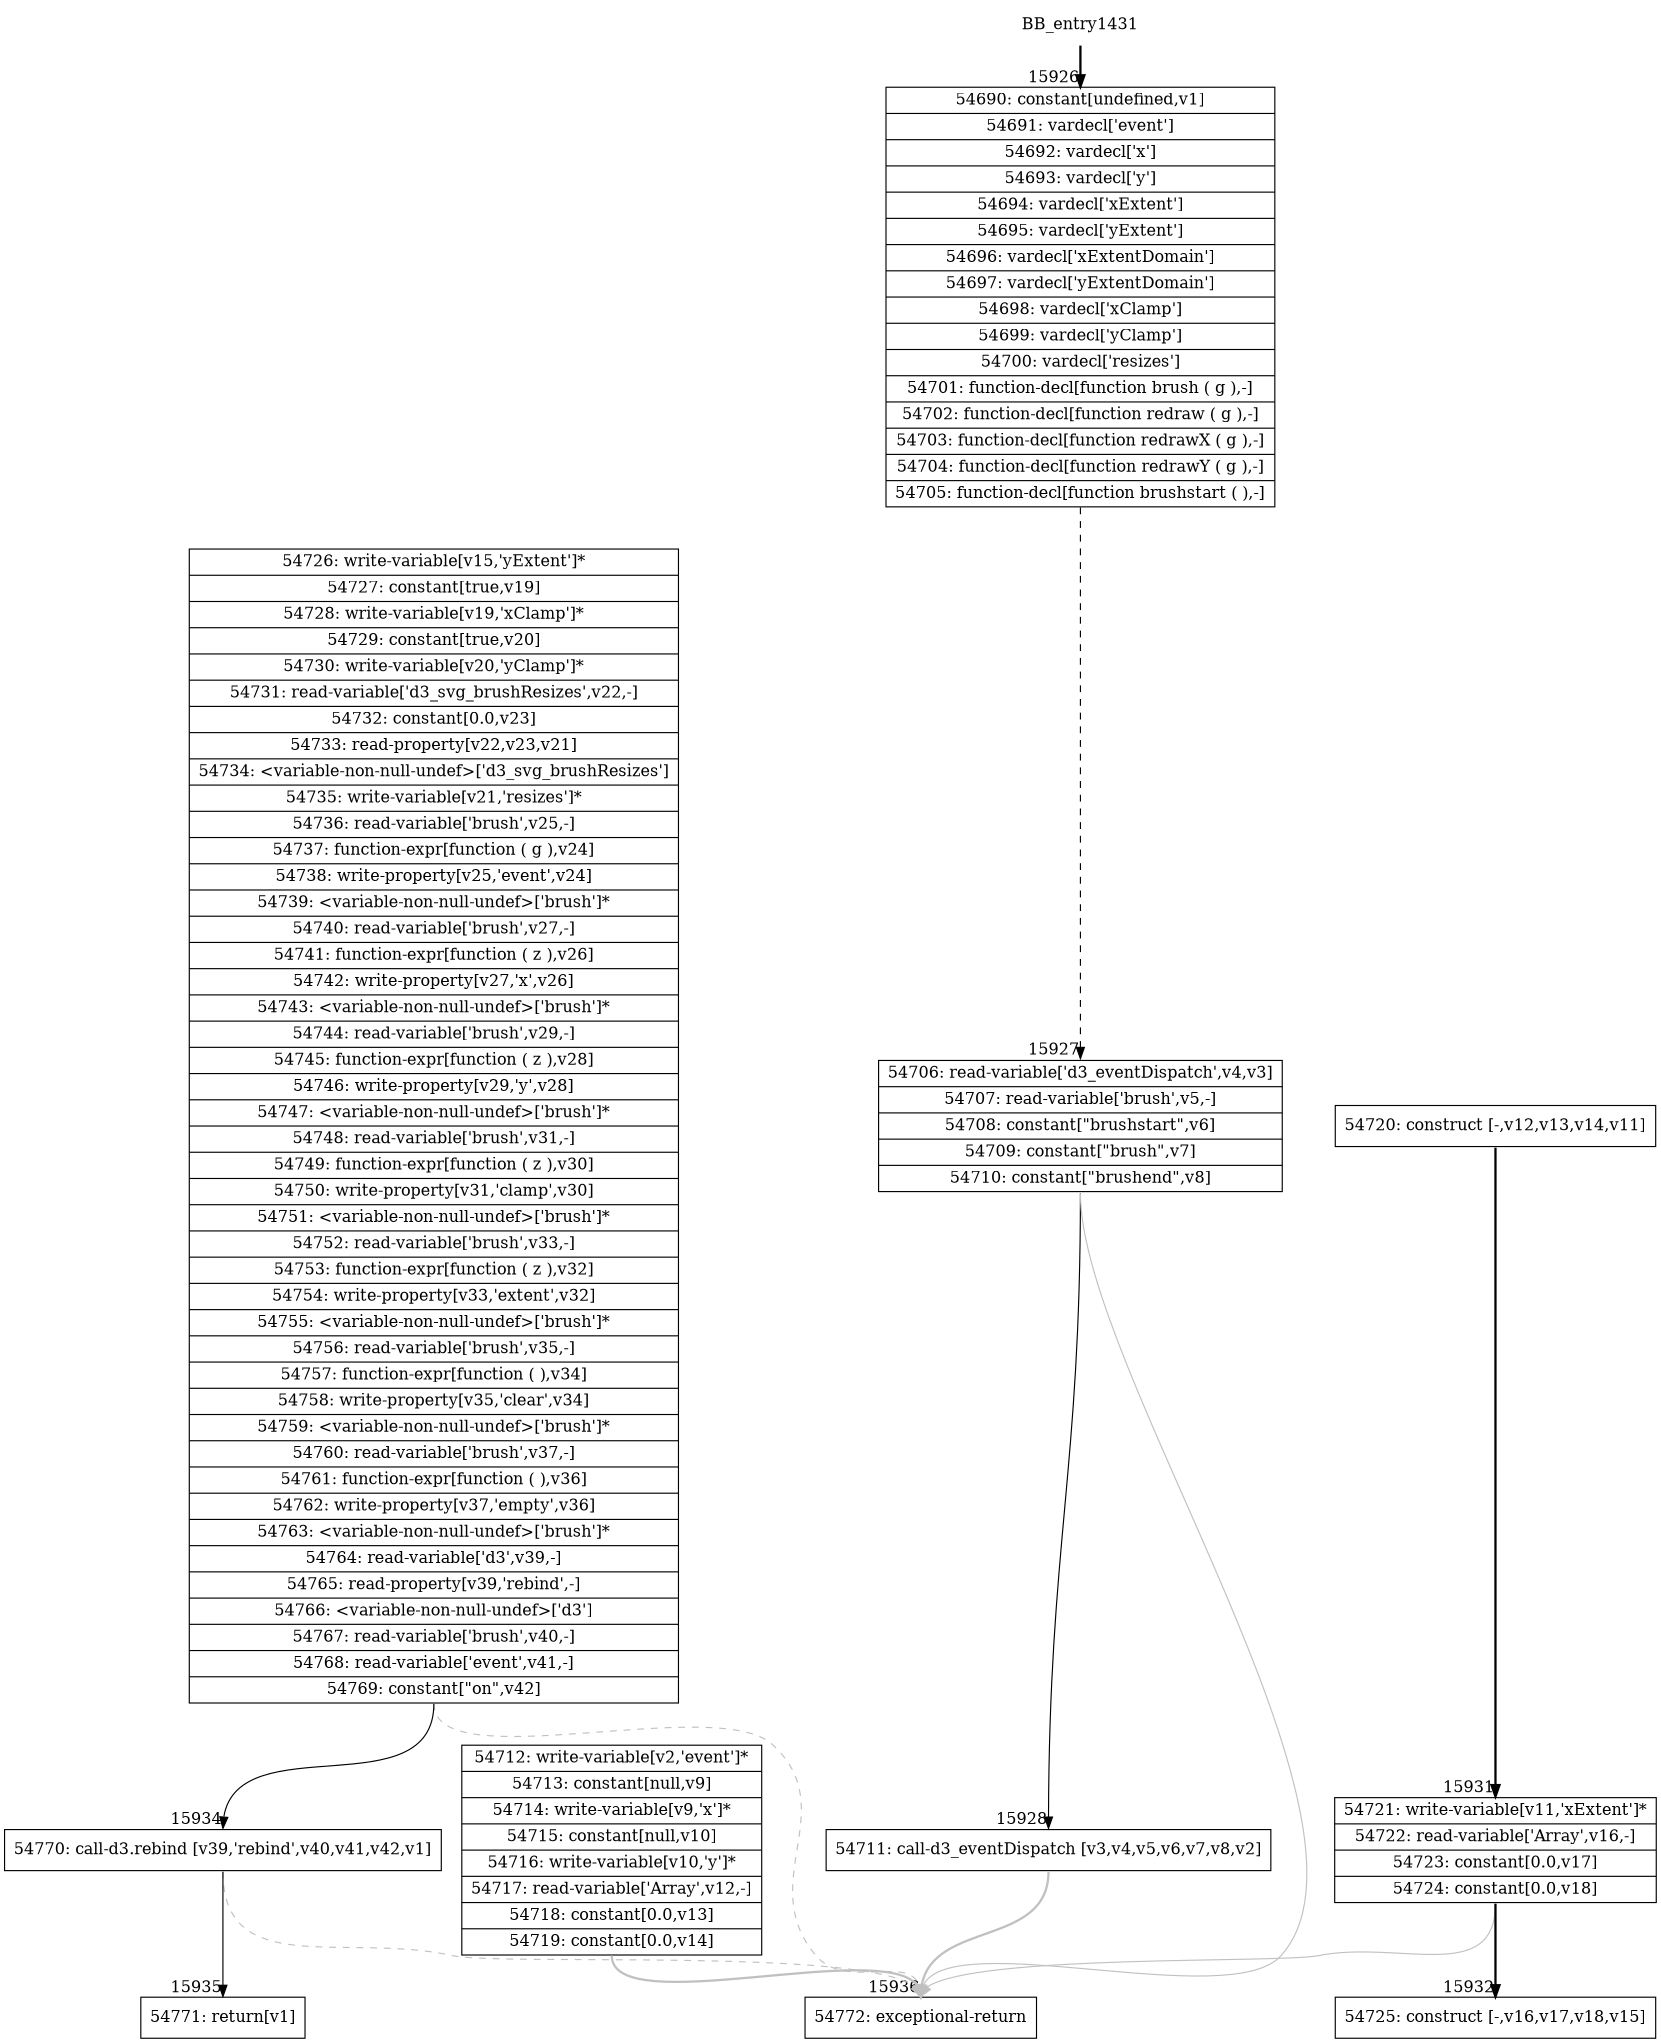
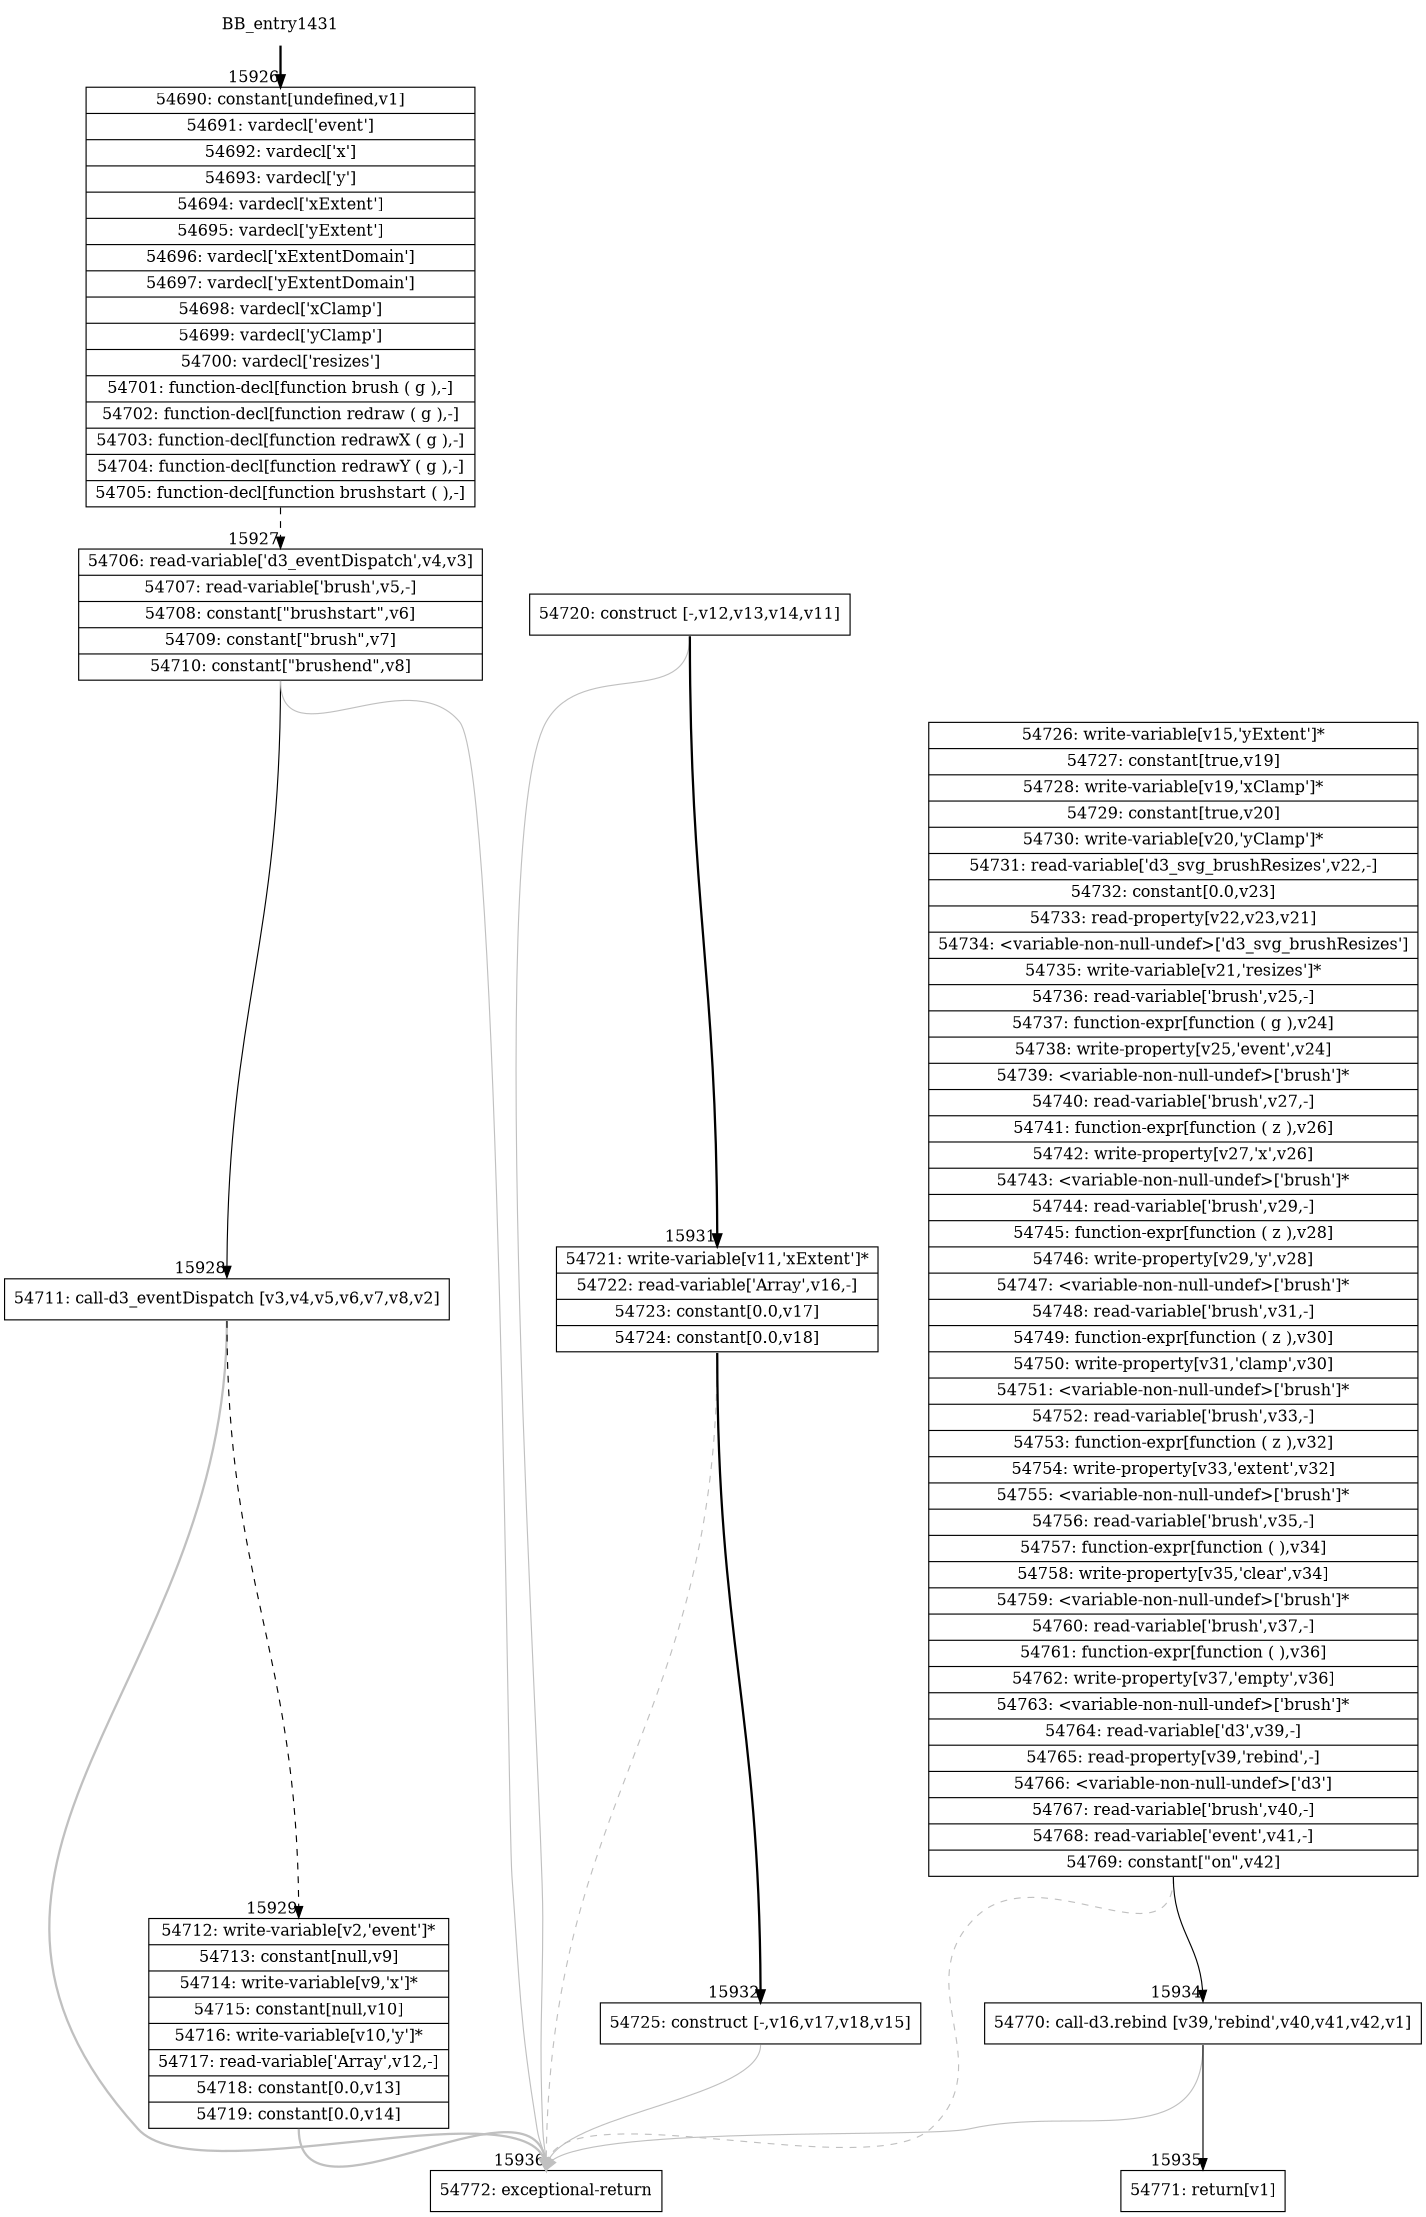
none -> (521, 1348)
none -> (262, 1614)
(548, 1959) -> (899, 2133)
(1225, 1960) -> (634, 1756)
none -> (659, 2106)
